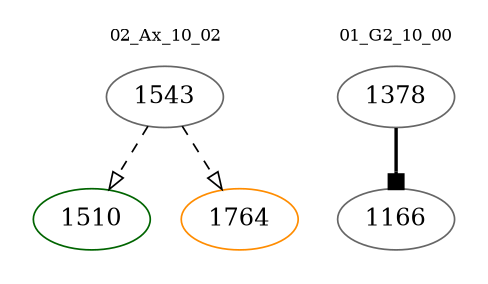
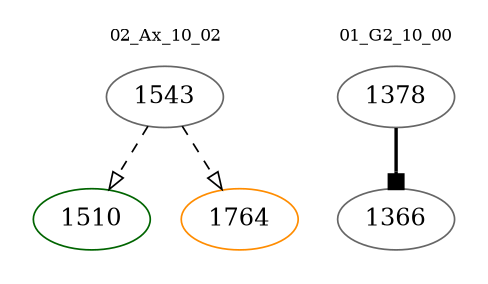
(396, 219) -> (396, 219)
